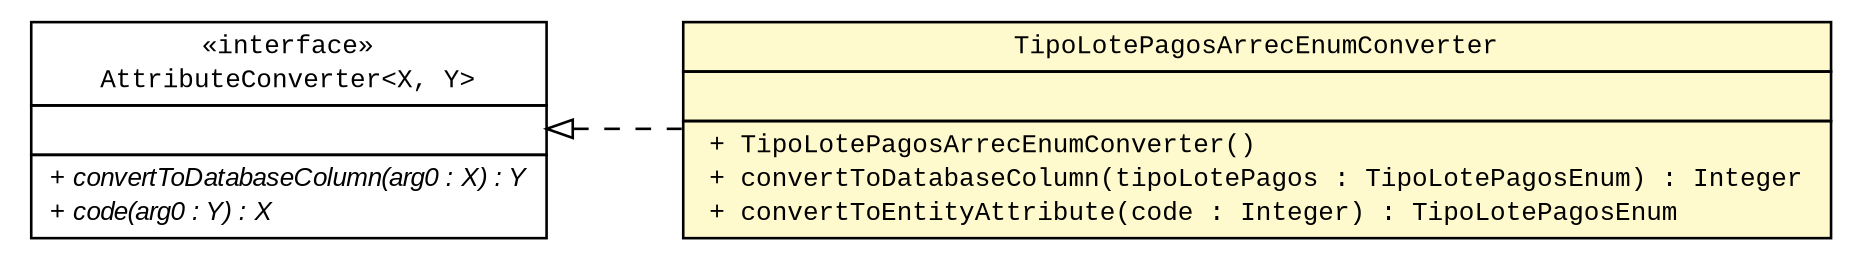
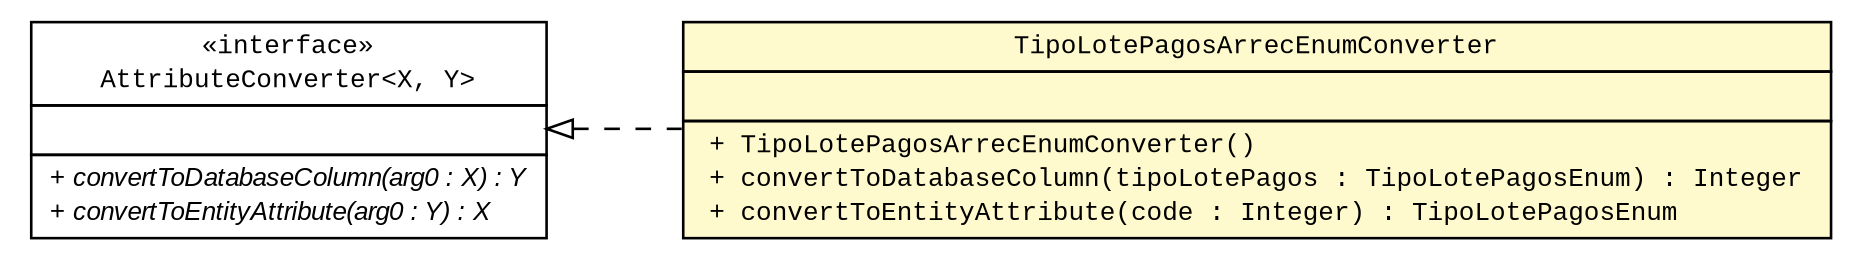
(161, 212) -> (271, 212)
